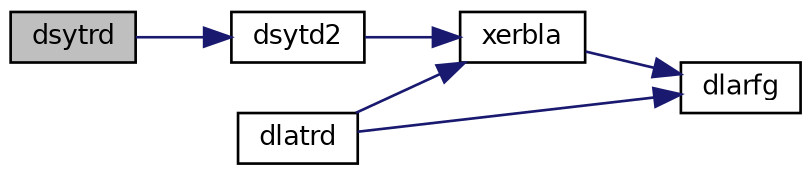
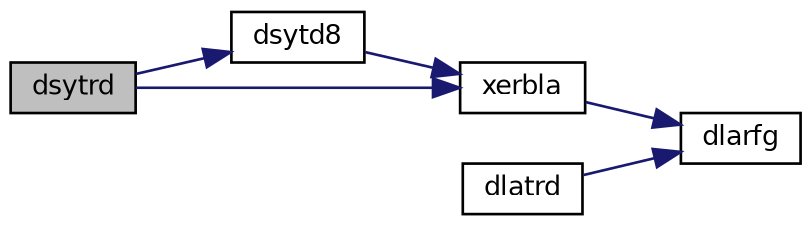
(298, 37) -> (298, 37)
(398, 93) -> (284, 88)
